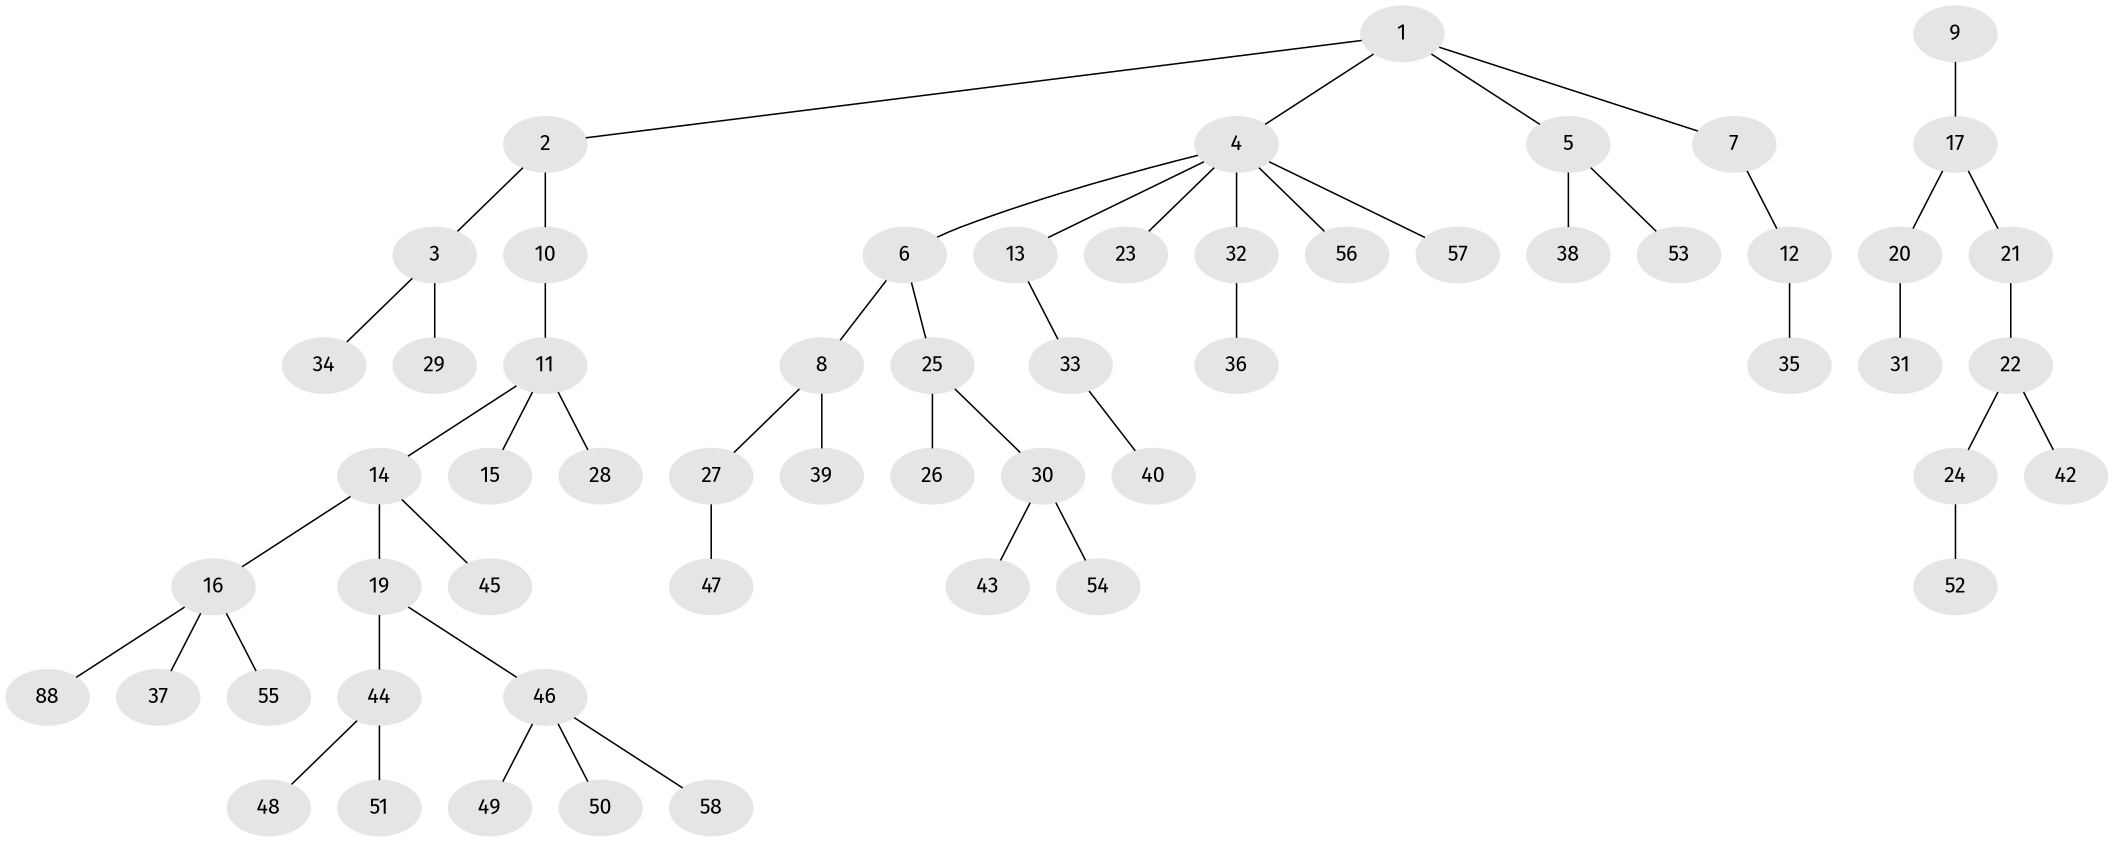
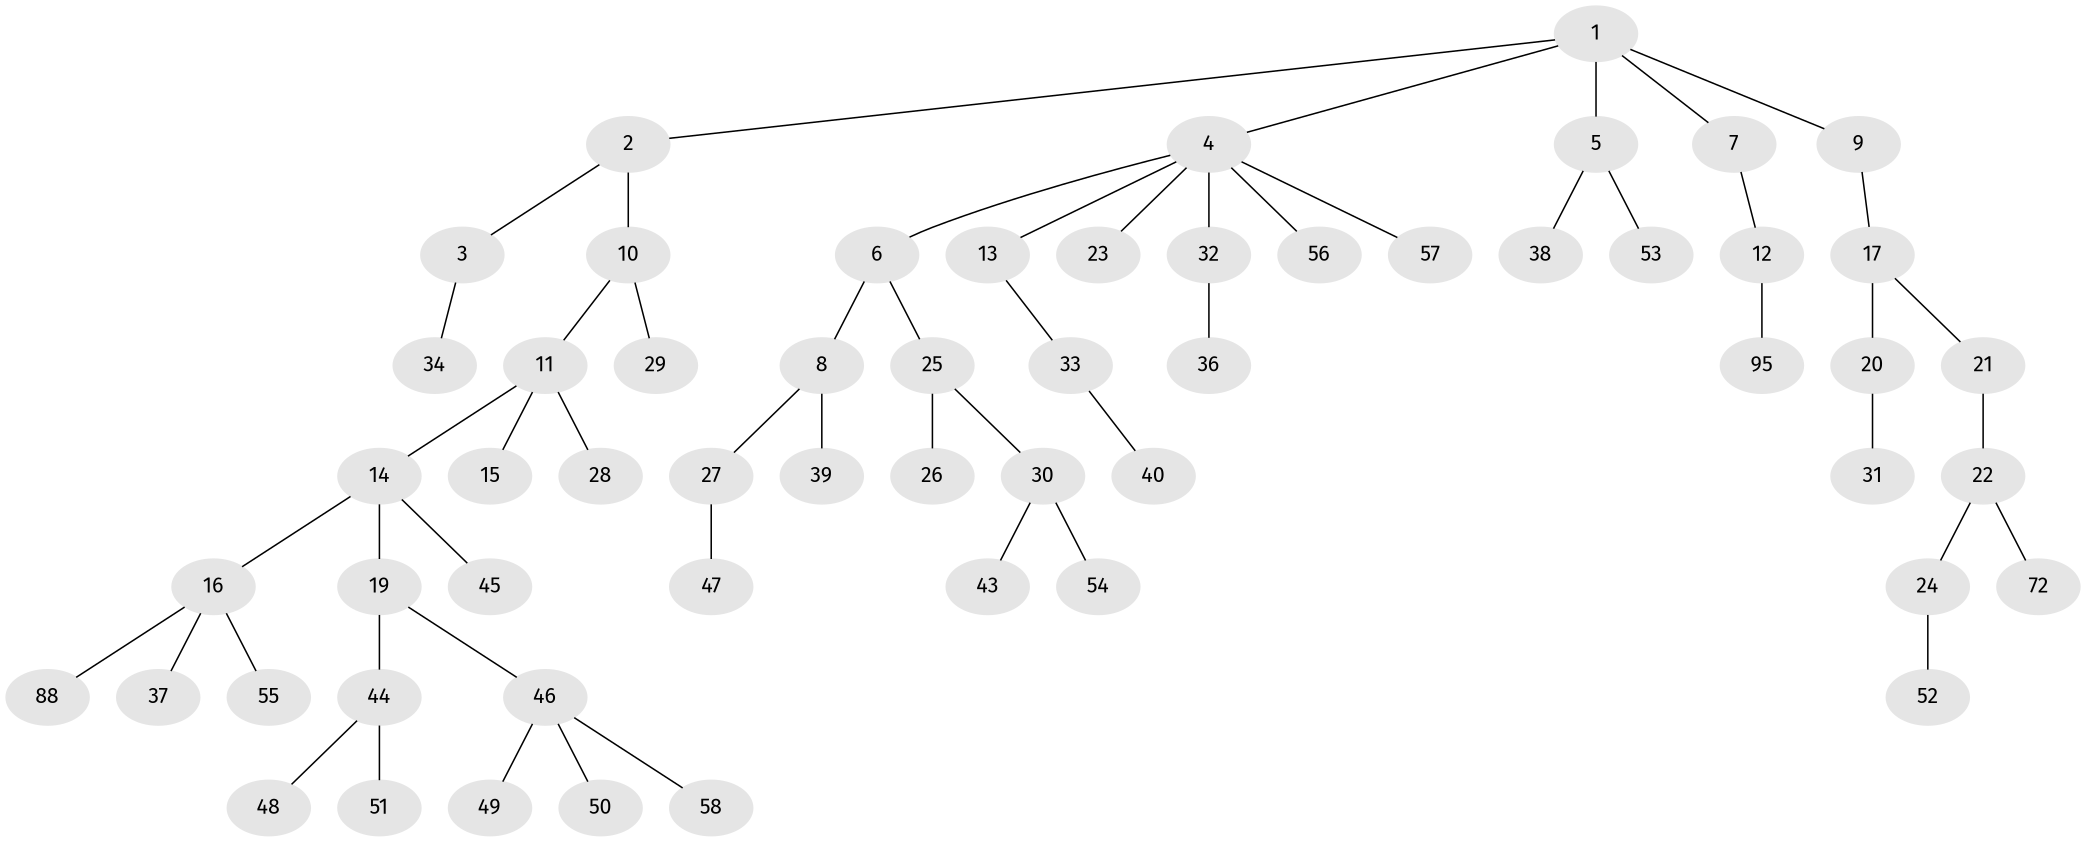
none -> (1727, 89)
(435, 310) -> (642, 310)
(1790, 366) -> (1762, 366)
(2066, 476) -> (2038, 587)
